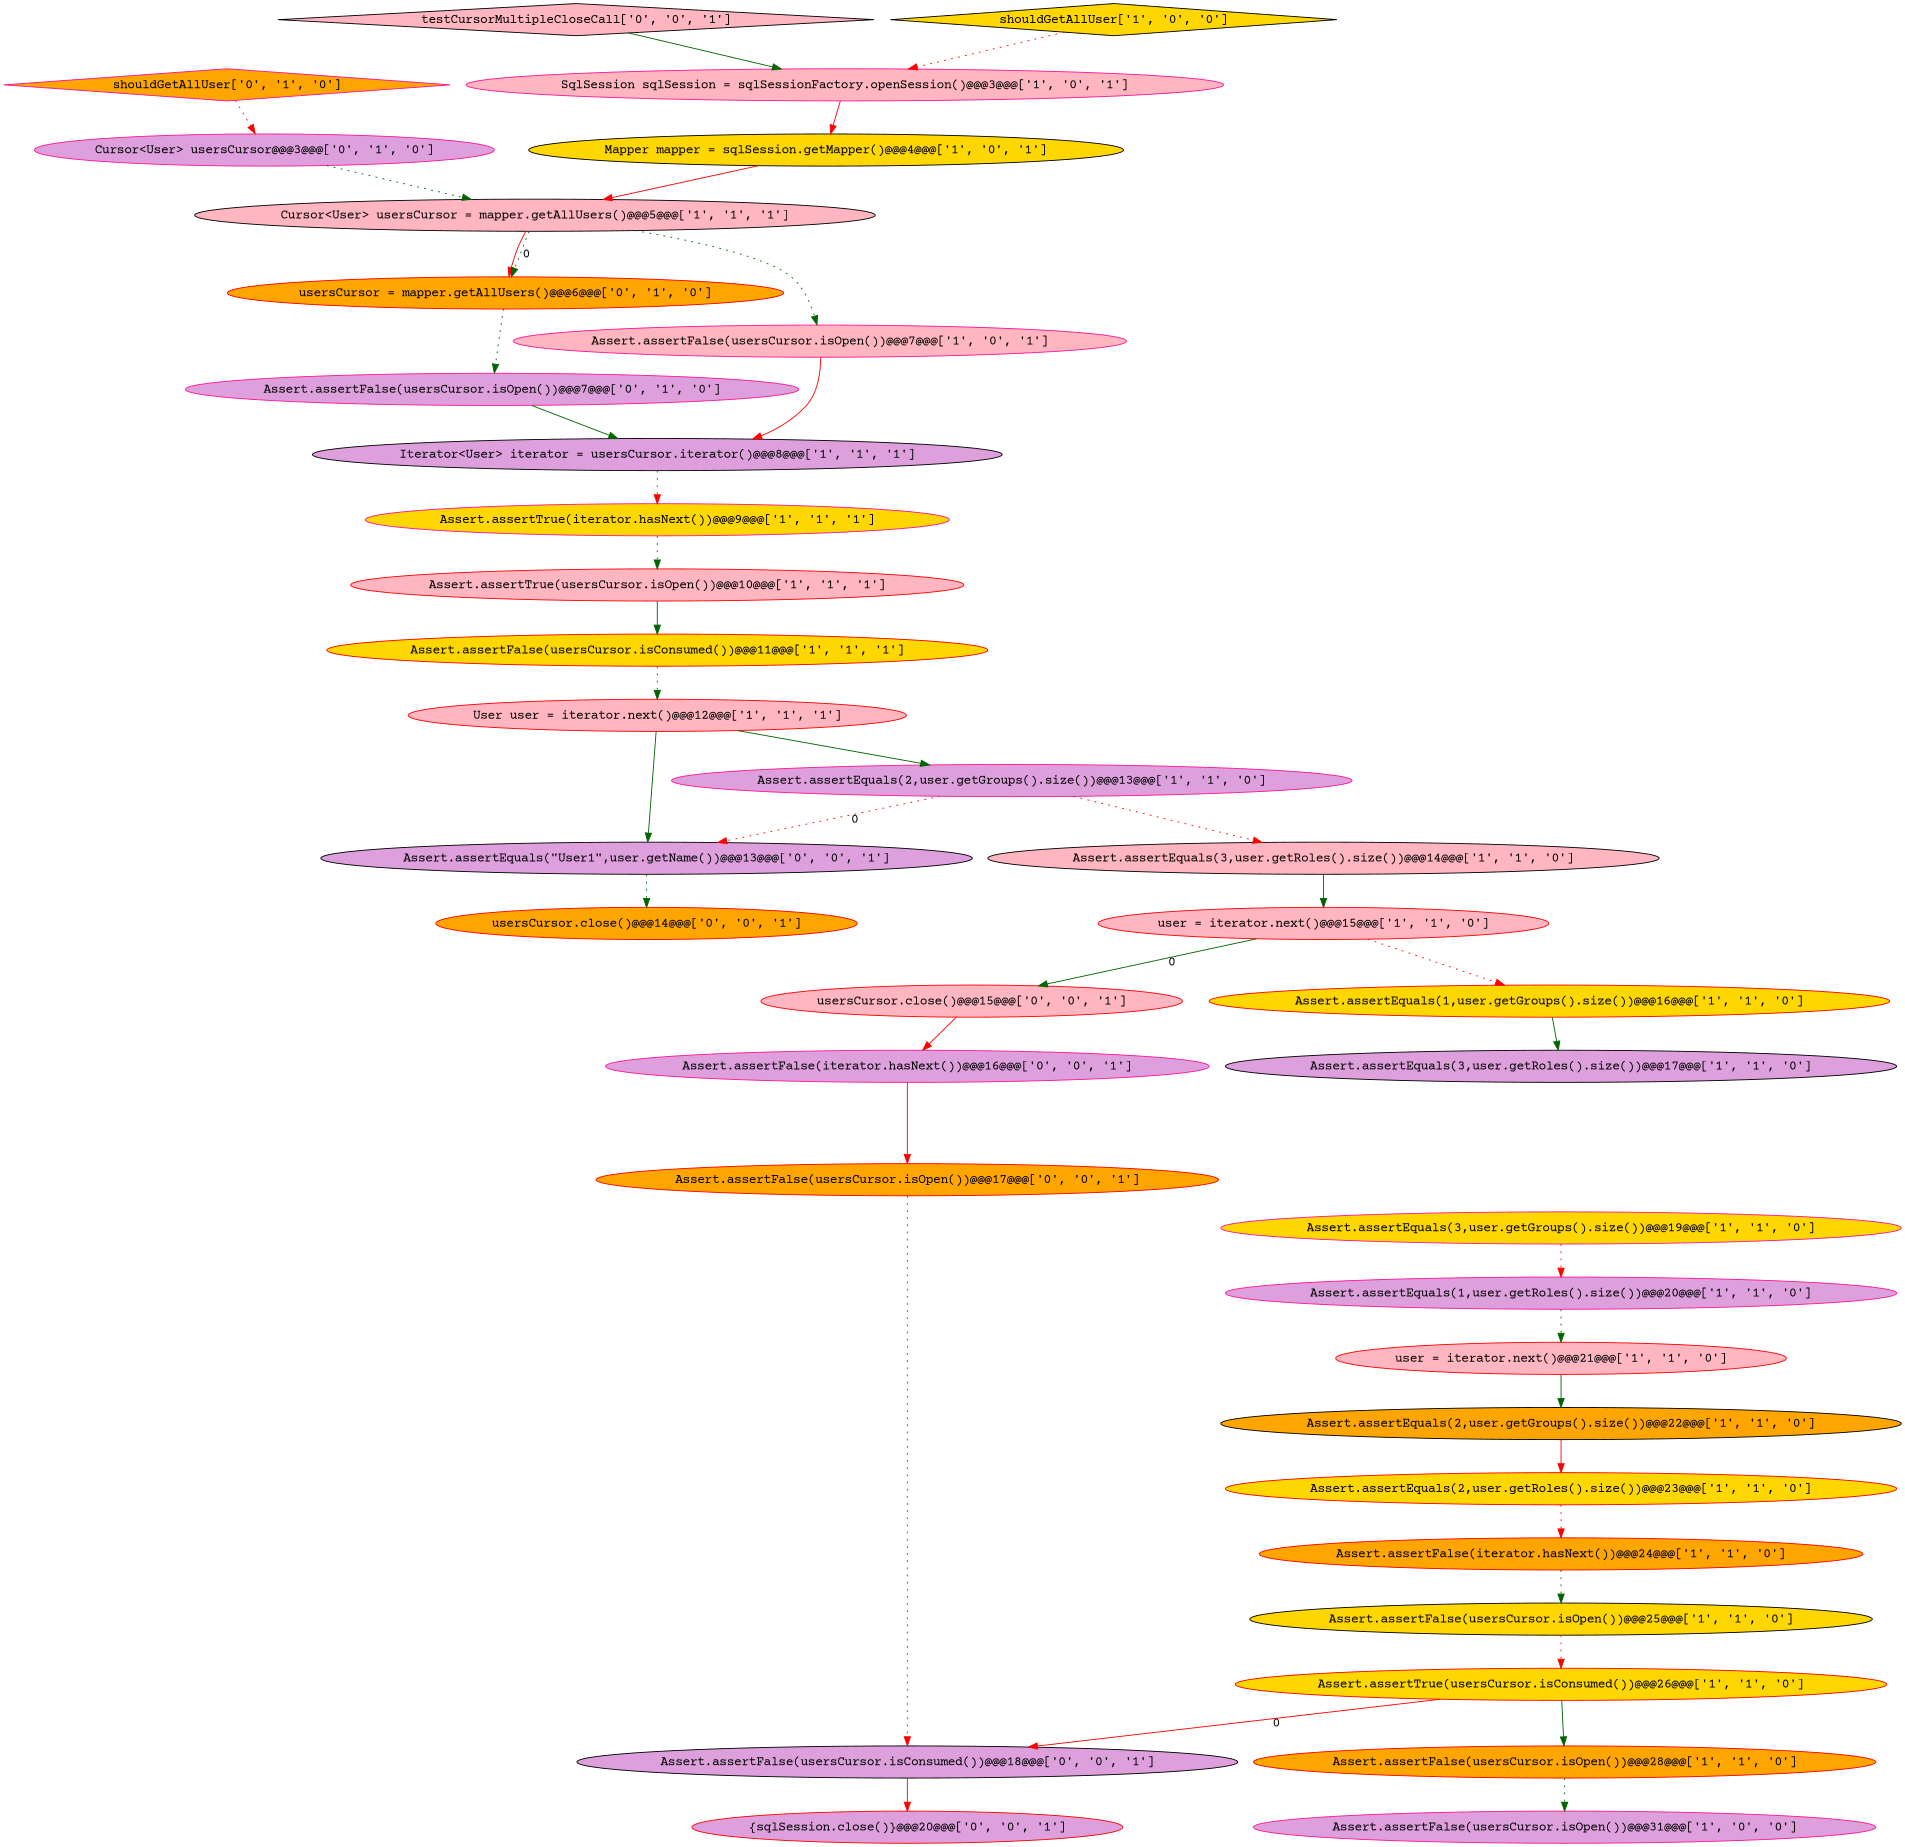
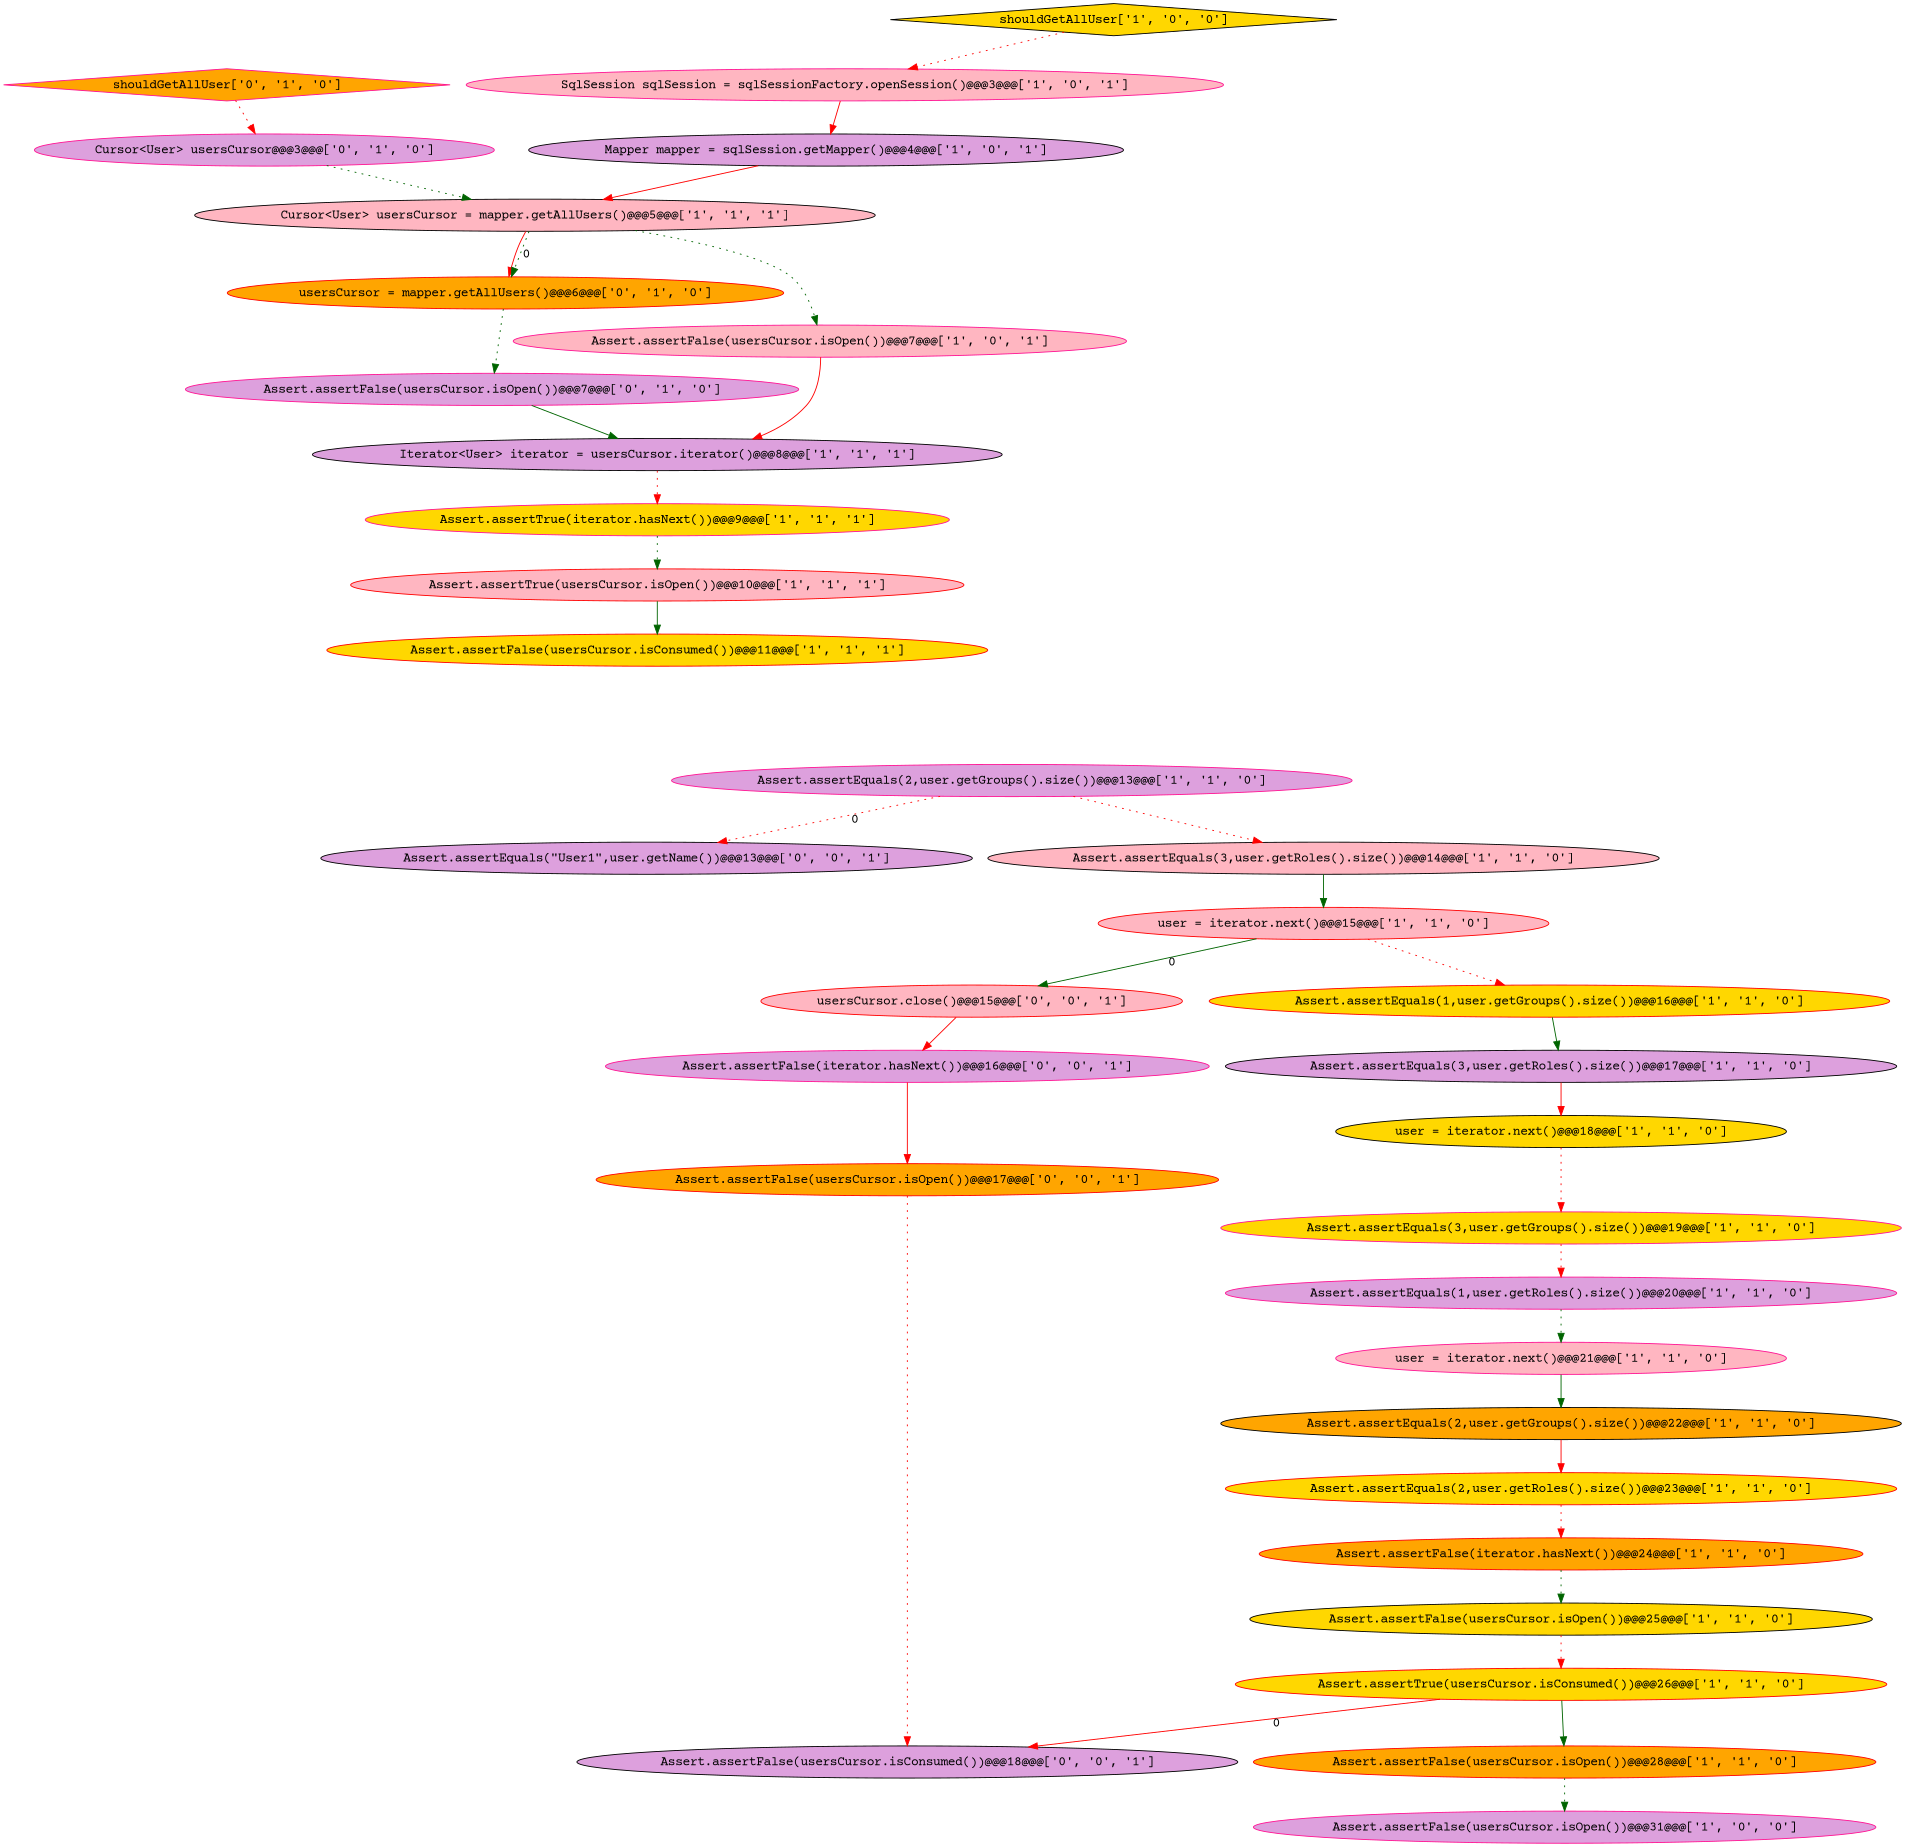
(576, 20) -> none
(826, 150) -> (826, 150)
(657, 715) -> none
(647, 923) -> none
none -> (1561, 1132)
(1561, 1358) -> (1561, 1358)
(907, 1827) -> none
